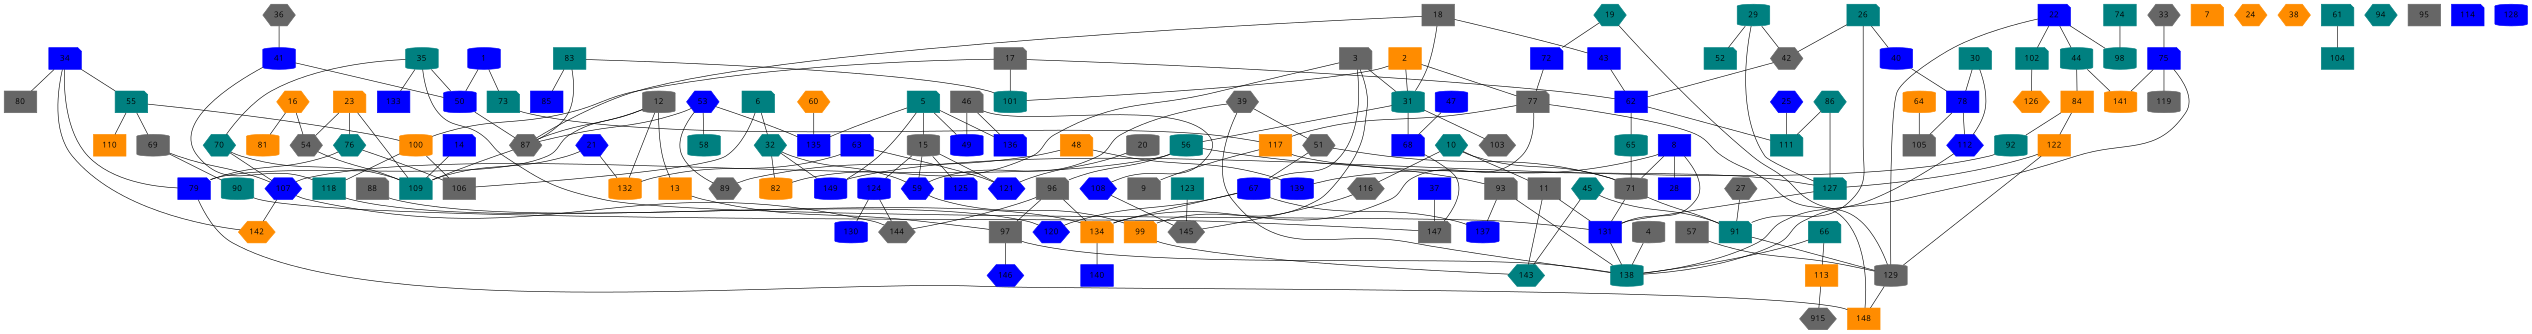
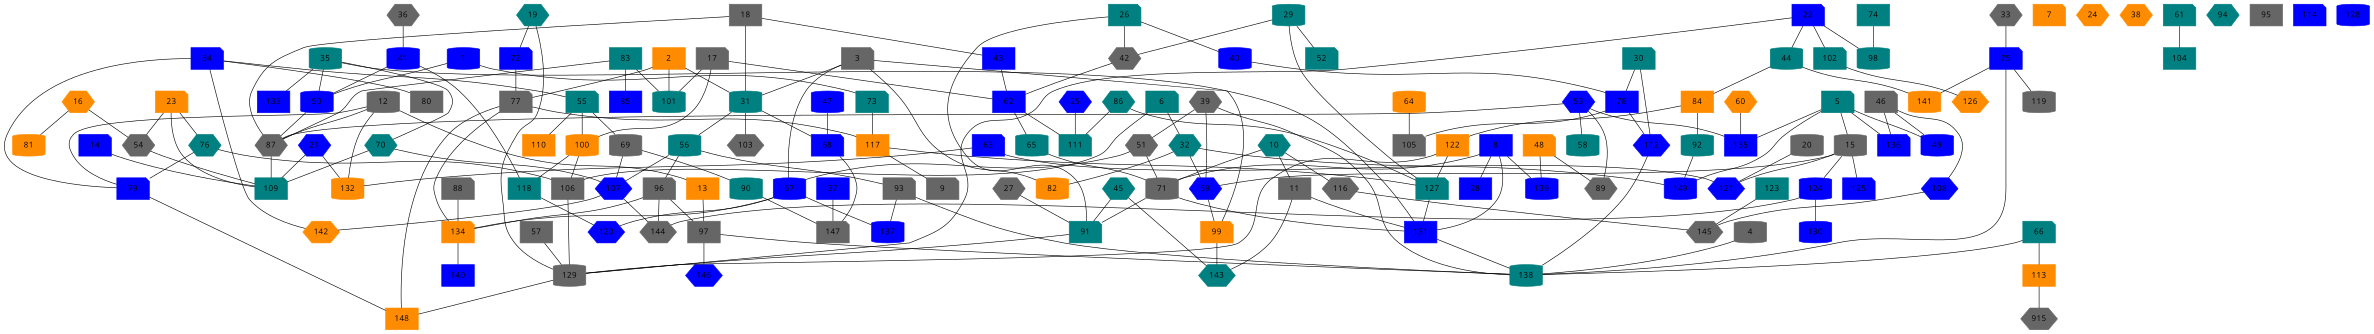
none -> (569, 232)
